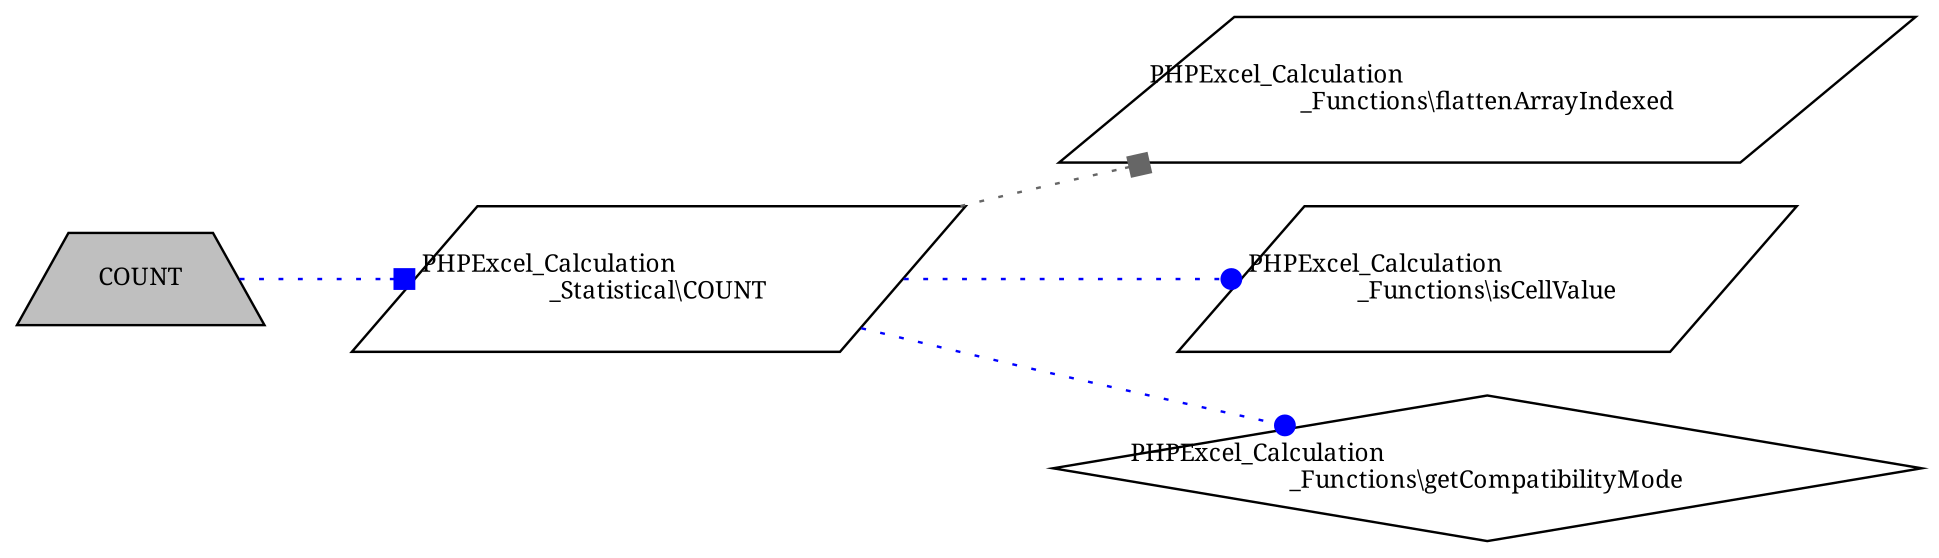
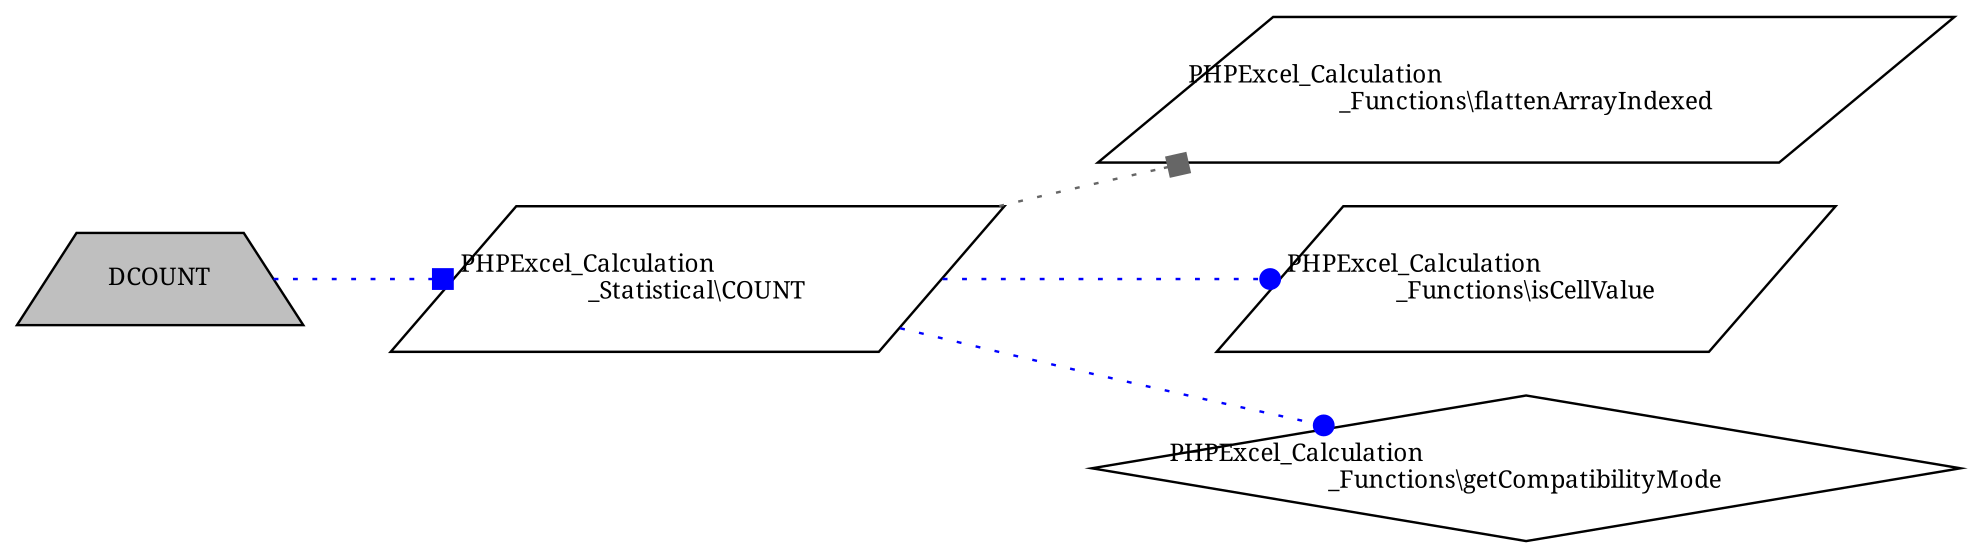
(141, 279) -> (160, 279)
